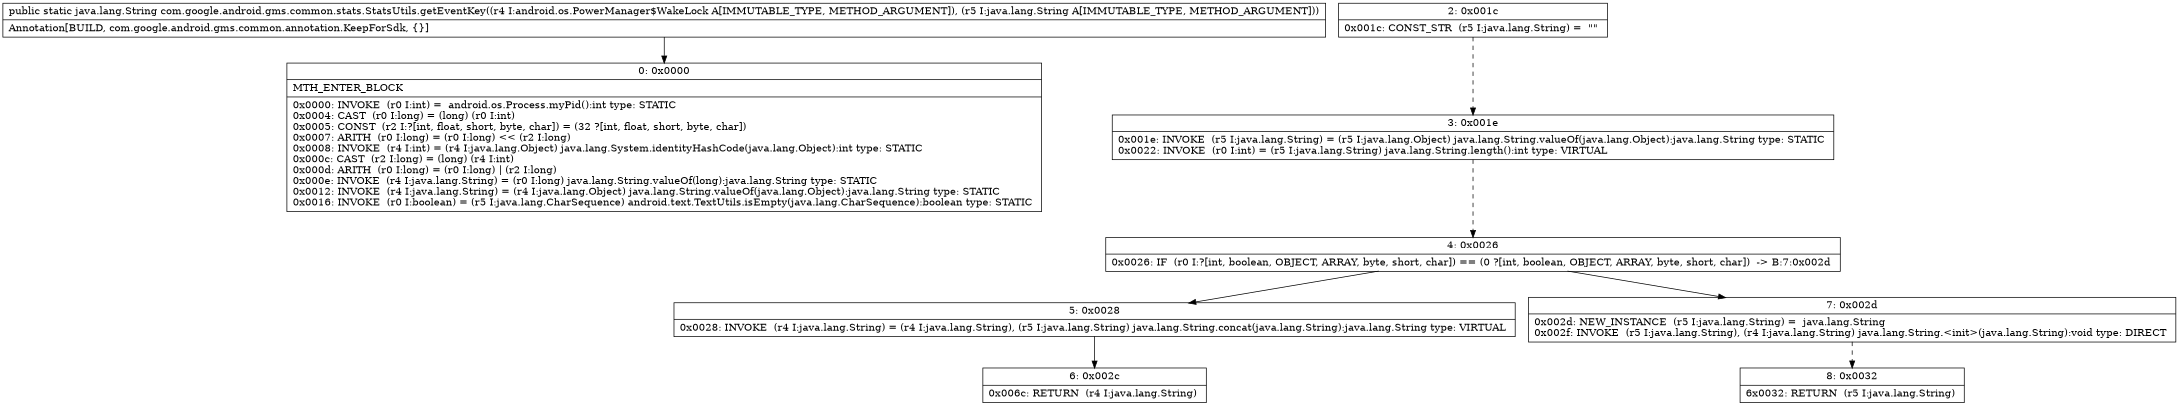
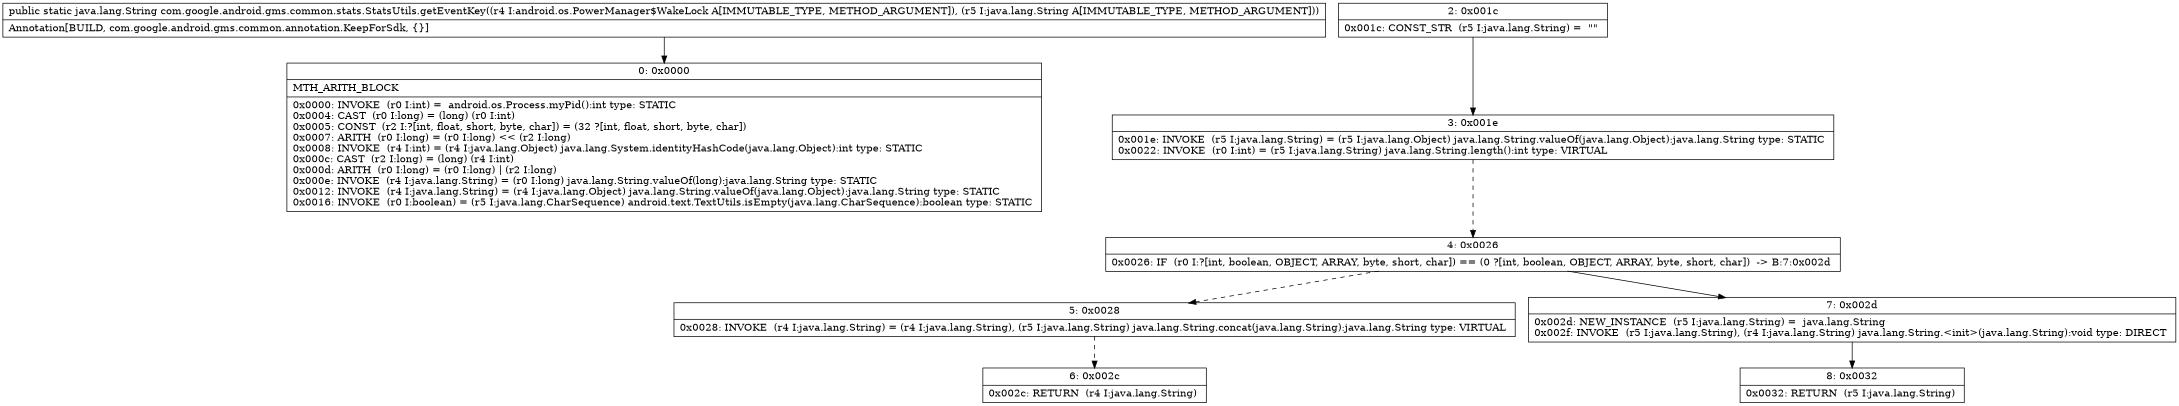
(1473, 72) -> (1473, 72)
(348, 88) -> (346, 88)
(1287, 286) -> (1287, 286)
(1095, 349) -> (1095, 349)
(1852, 351) -> (1852, 351)
(1095, 394) -> (1095, 394)
(1852, 394) -> (1852, 394)
